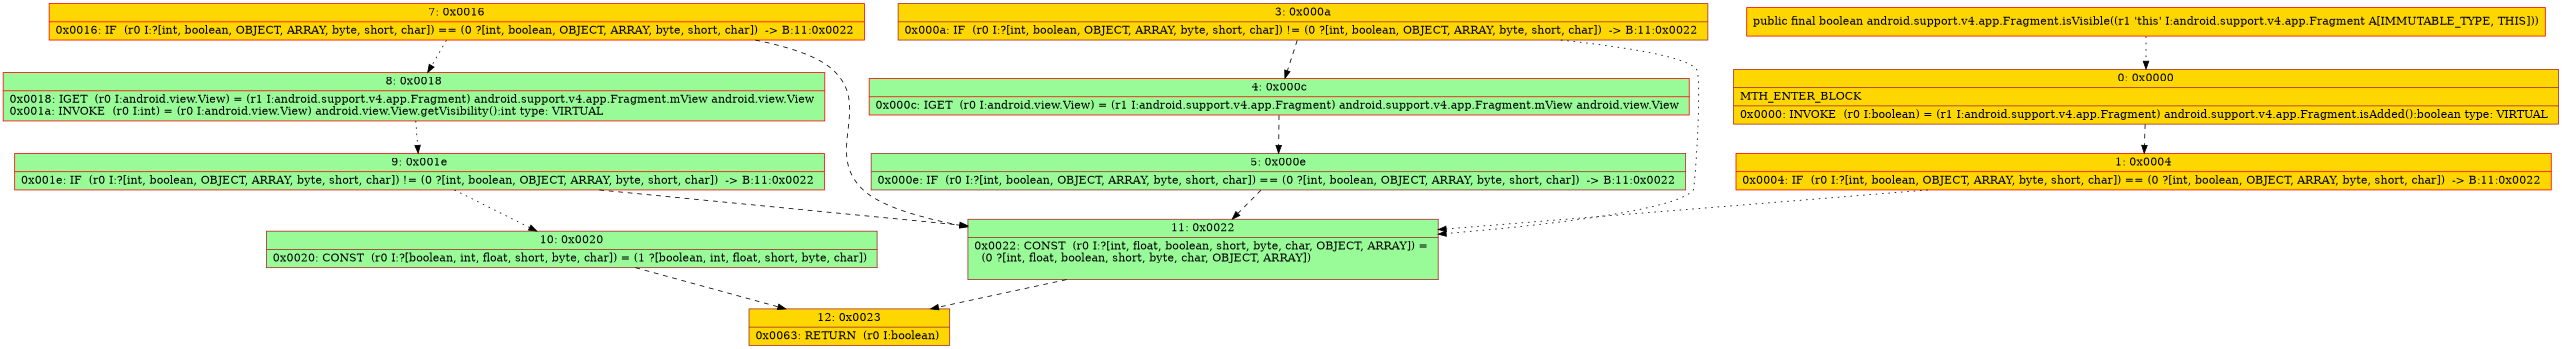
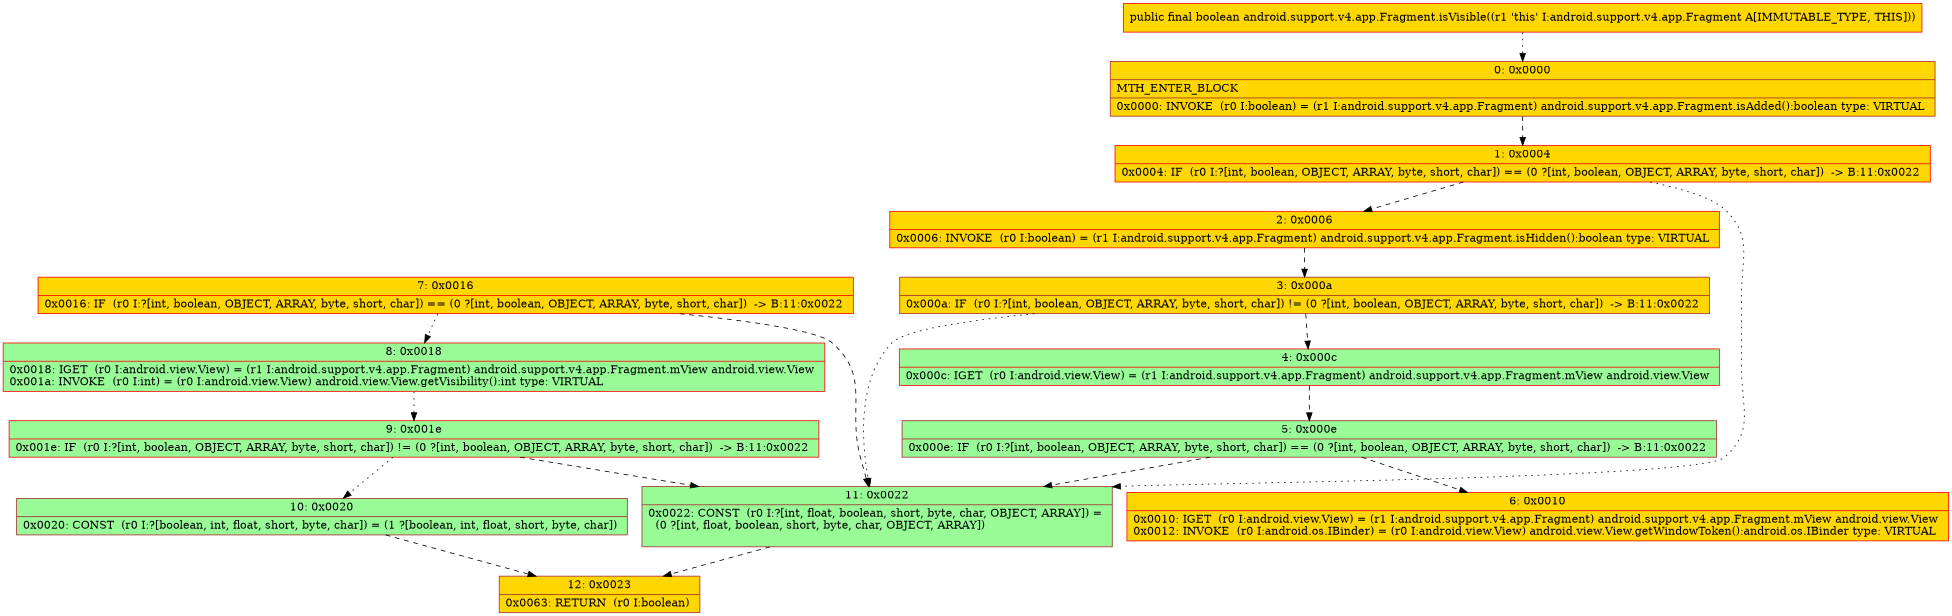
none -> (1305, 230)
none -> (1538, 517)
